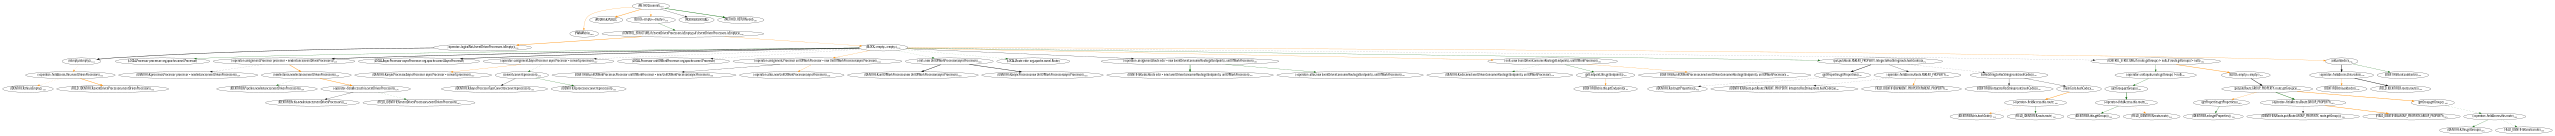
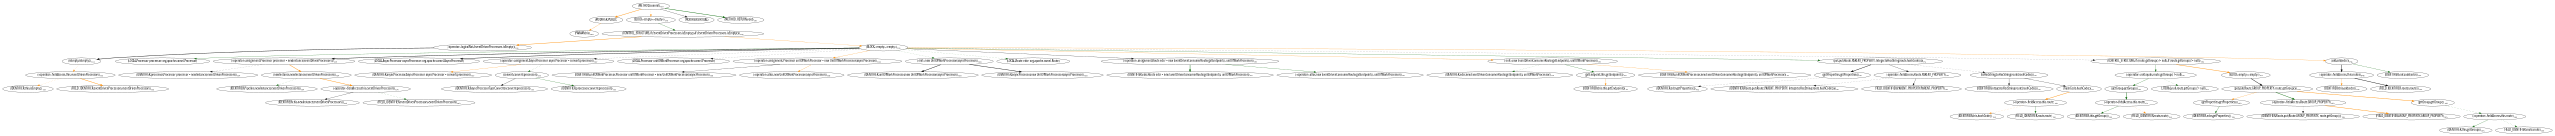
(603, 11) -> (596, 26)
(2363, 75) -> (2363, 75)
(1915, 81) -> (1915, 81)
none -> (2185, 89)
